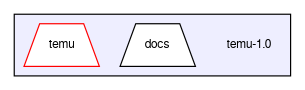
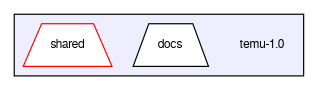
(62, 45) -> (68, 45)
